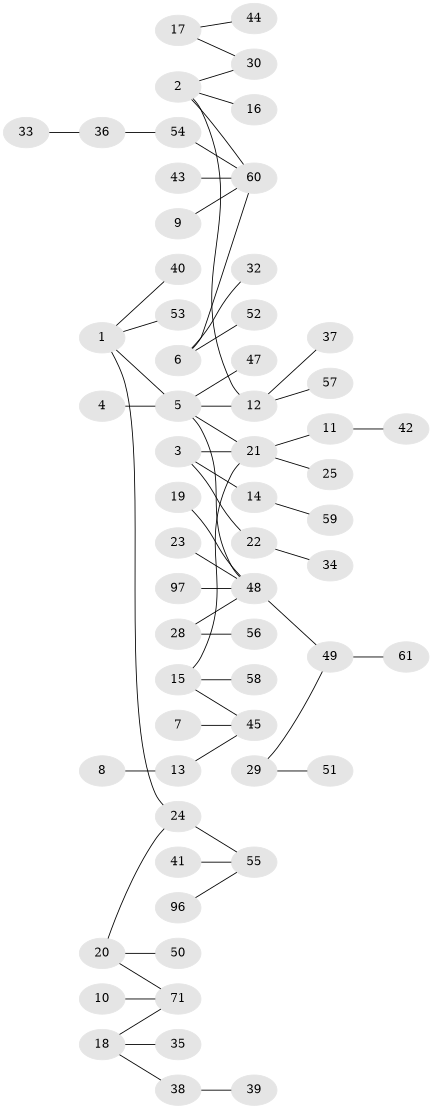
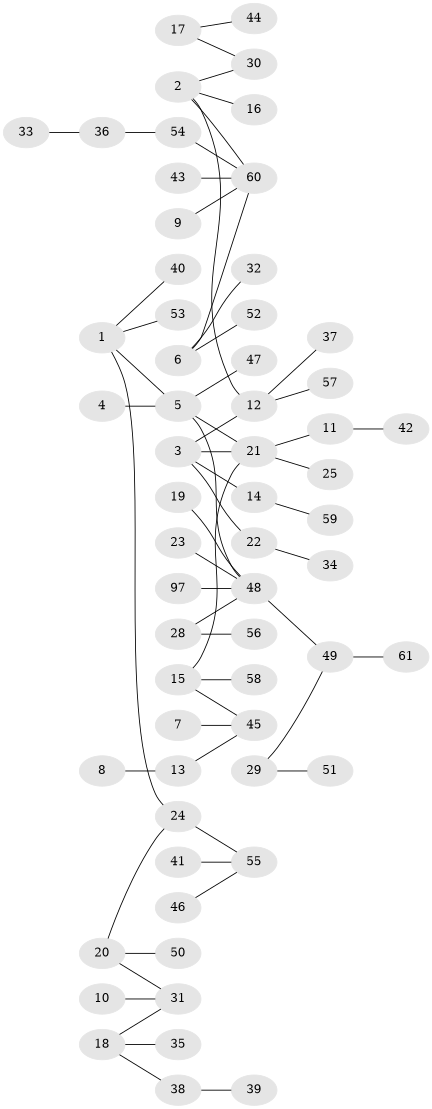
(216, 406) -> (211, 432)
(178, 908) -> (178, 908)
(178, 999) -> (178, 999)
